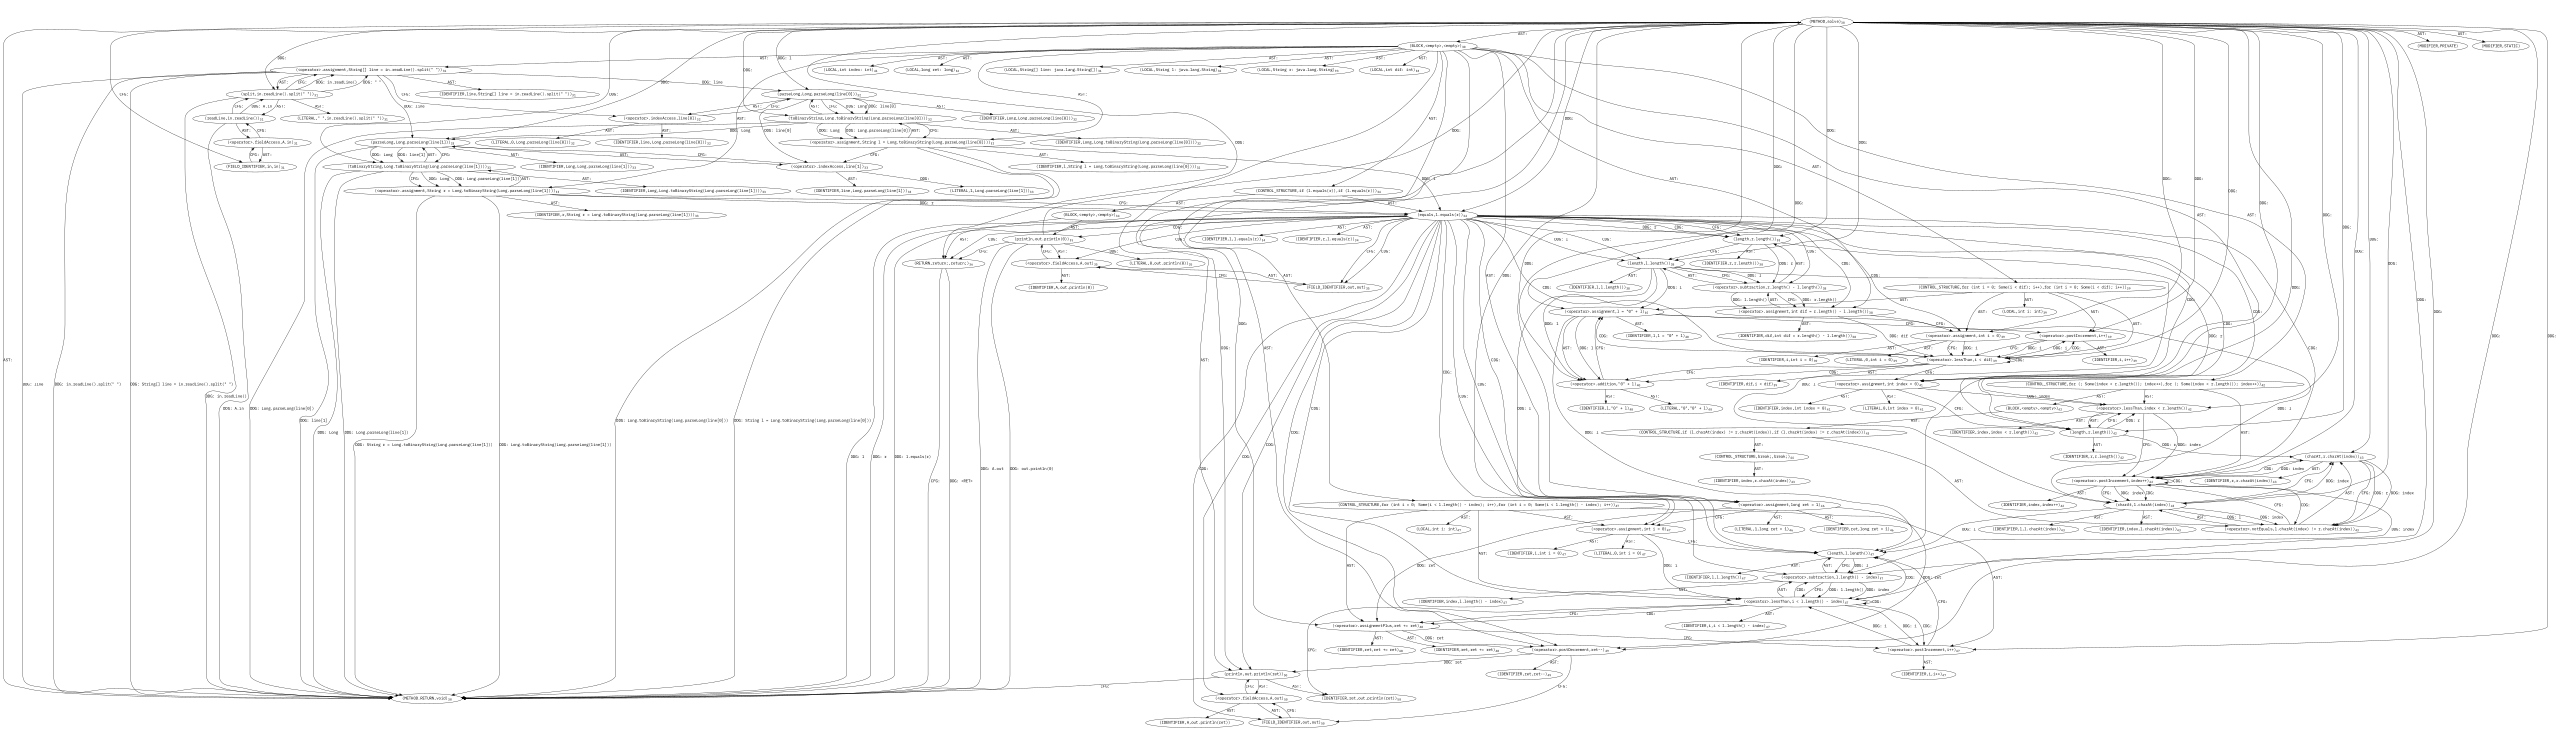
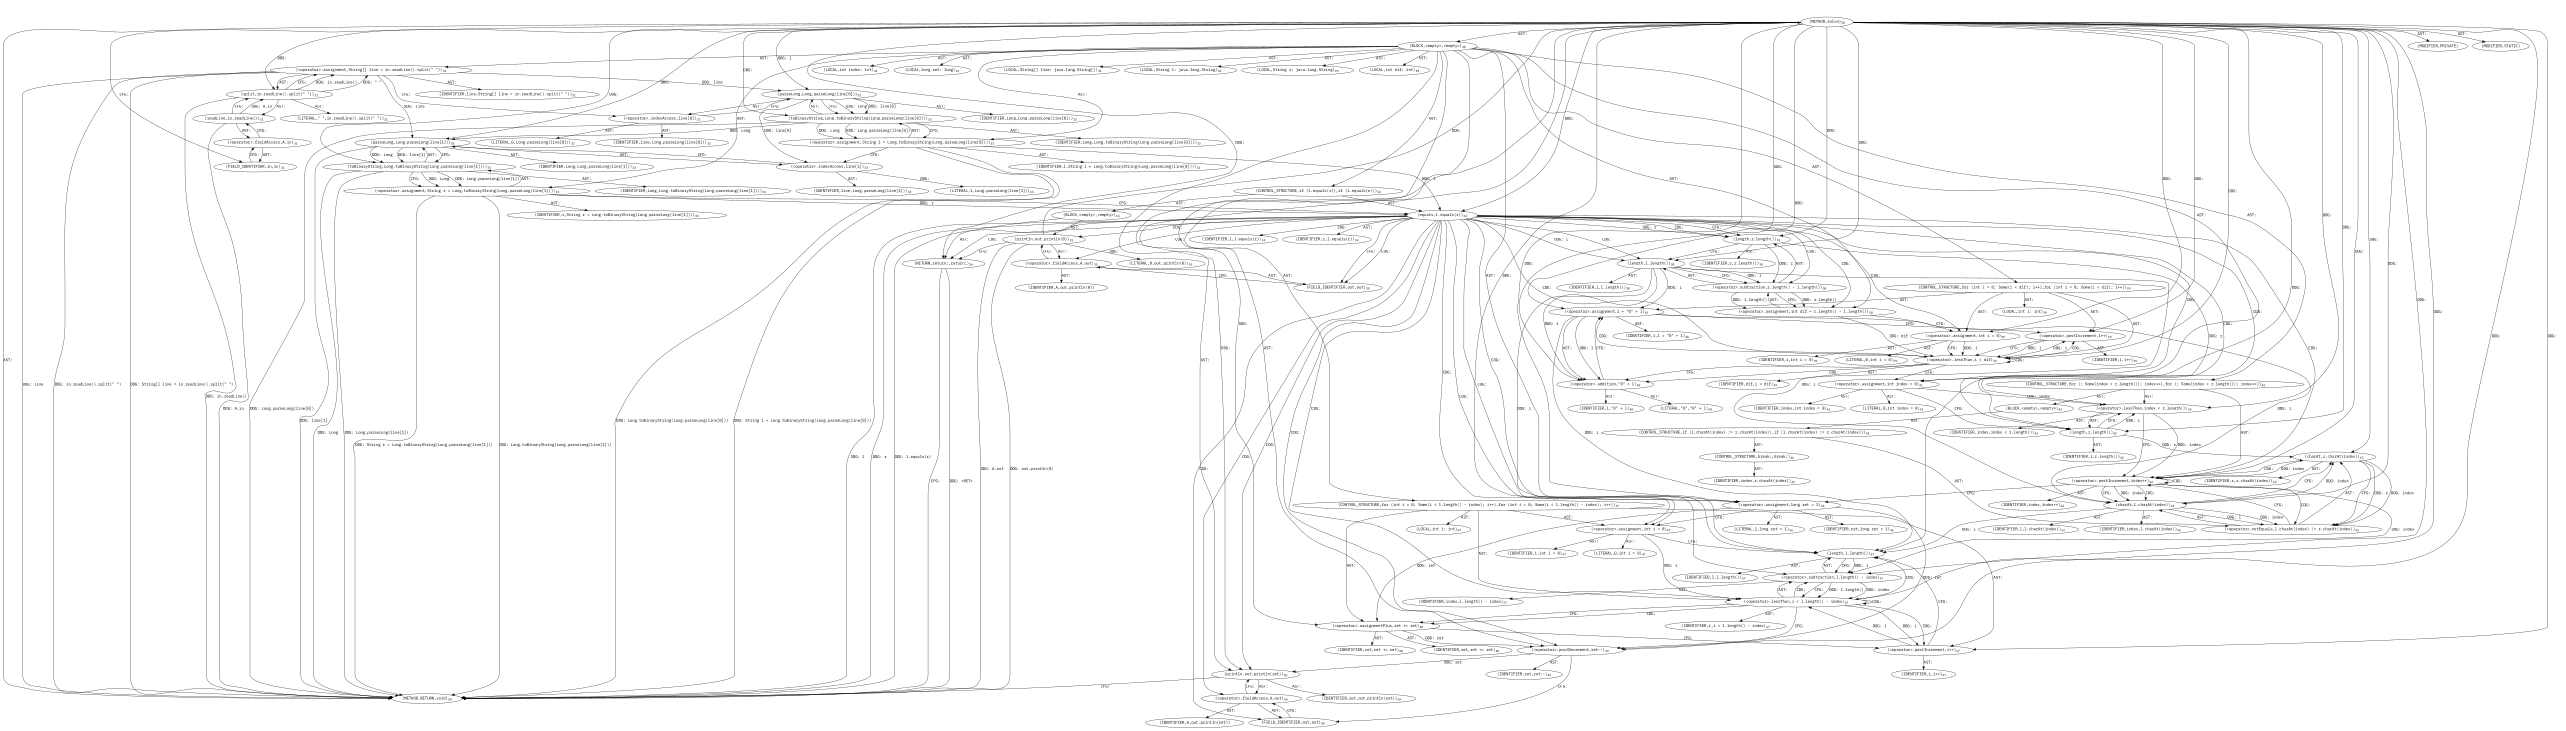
(2259, 156) -> none
(1343, 227) -> (1343, 227)
(1797, 336) -> none
none -> (1949, 493)
(1480, 611) -> (1720, 643)
